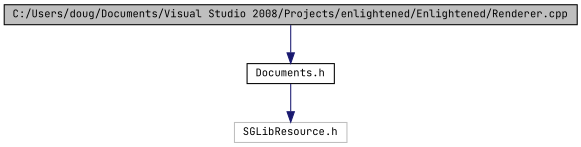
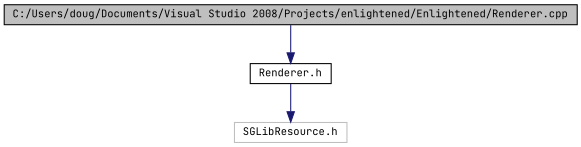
(291, 74) -> (291, 74)
